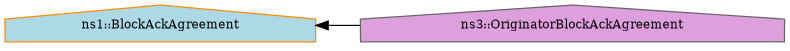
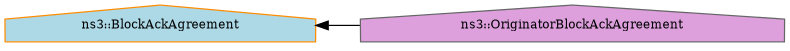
(160, 25) -> (160, 25)
